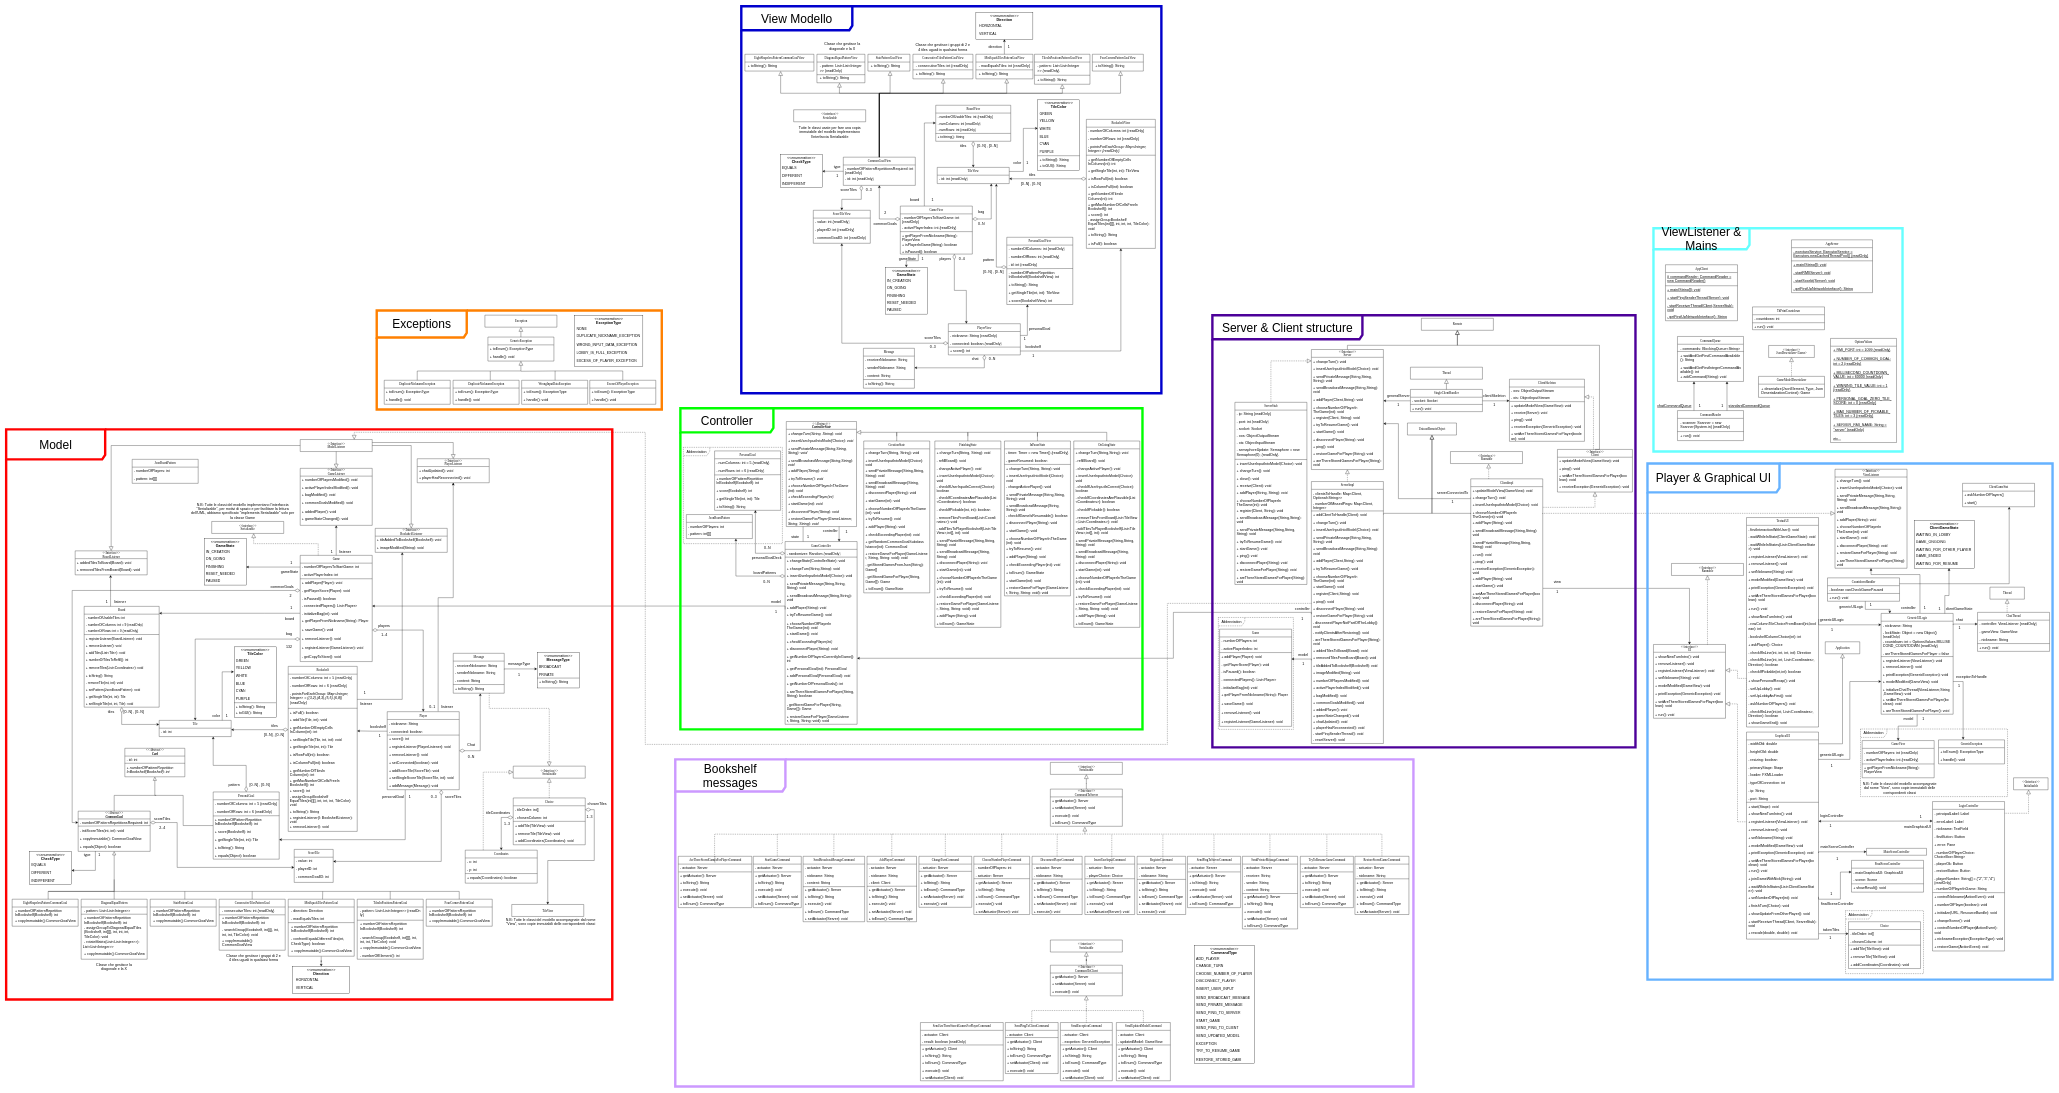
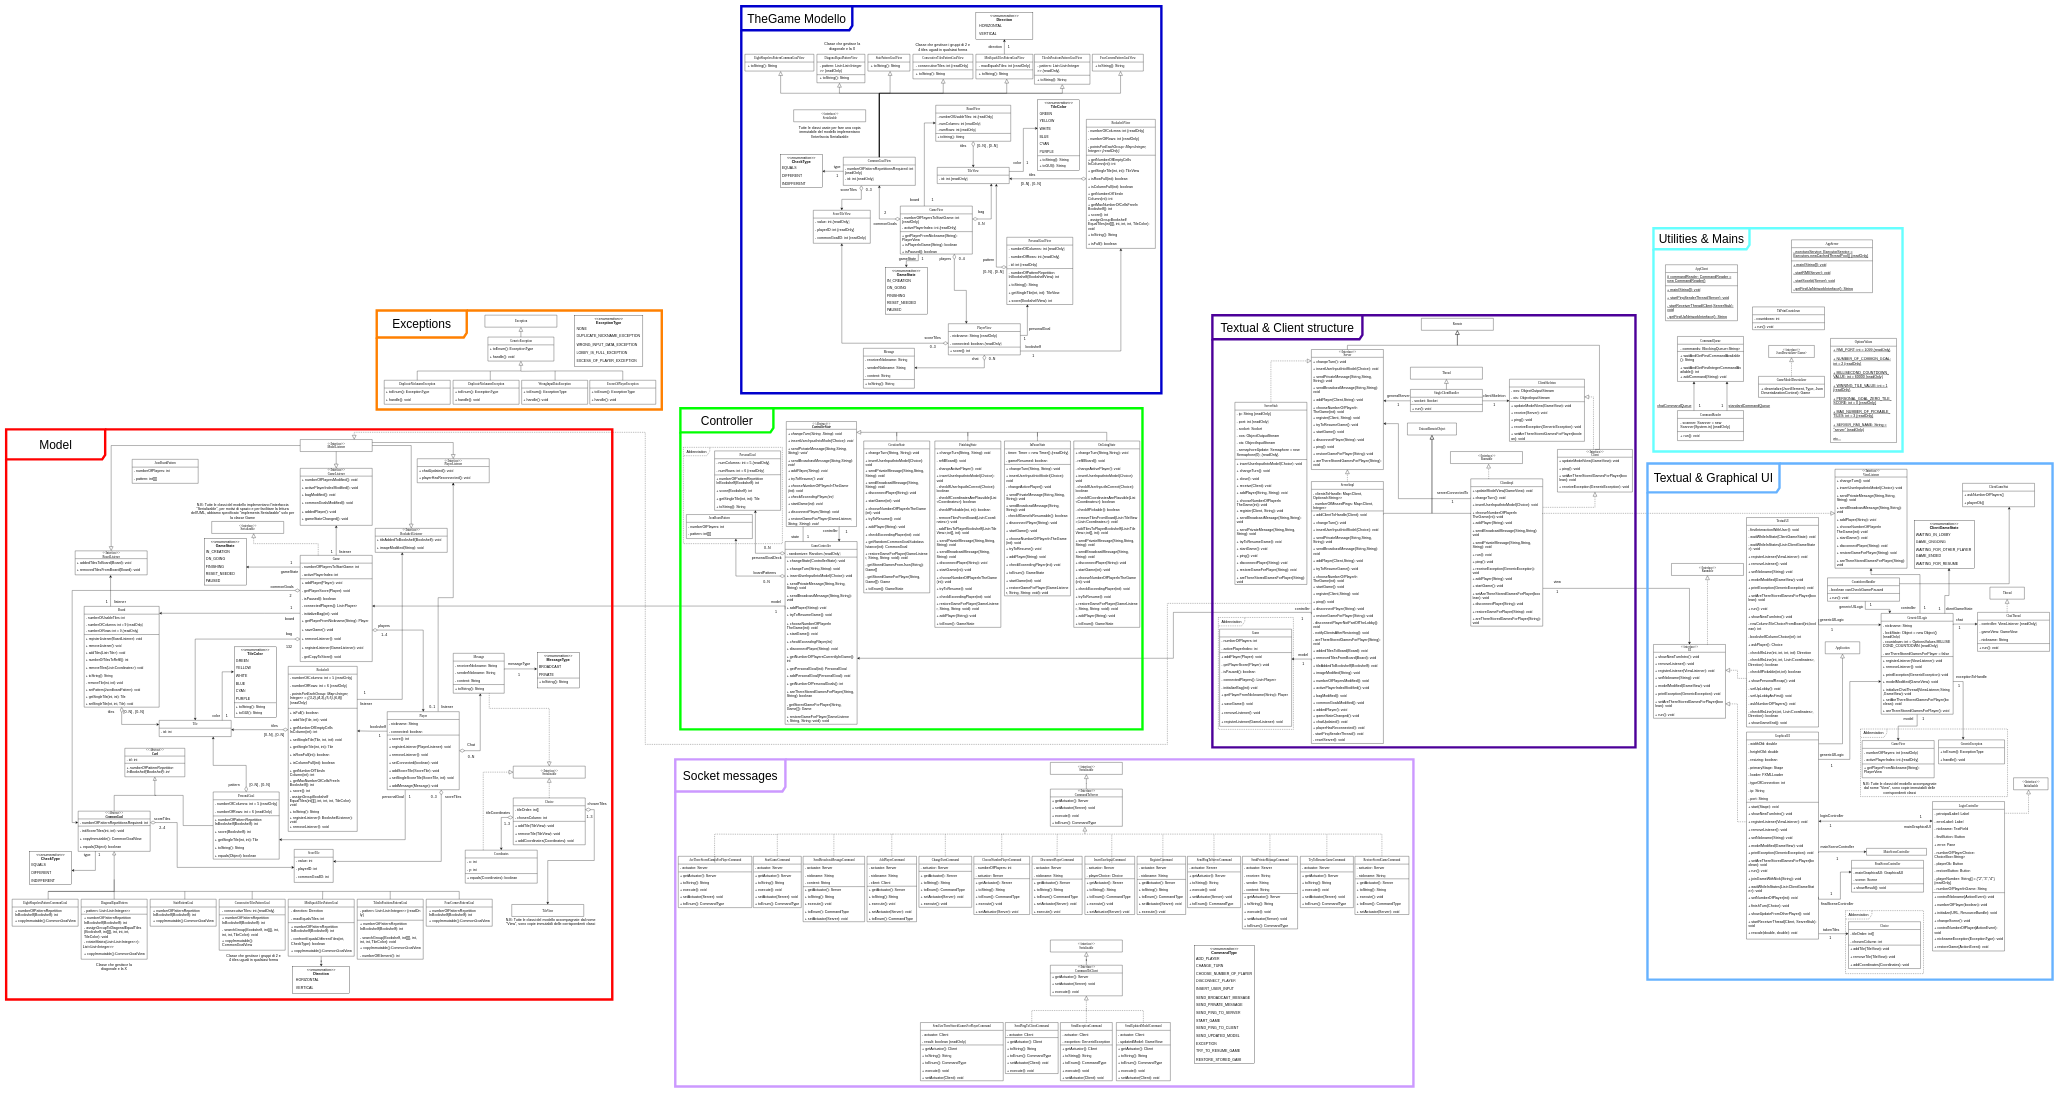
(797, 18) -> (797, 18)
(1701, 239) -> (1701, 239)
(1287, 327) -> (1287, 327)
(1713, 478) -> (1713, 478)
(1973, 503) -> (1975, 503)
(730, 775) -> (730, 775)
